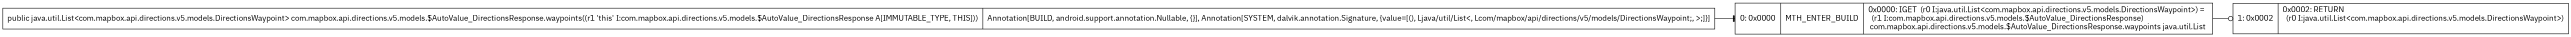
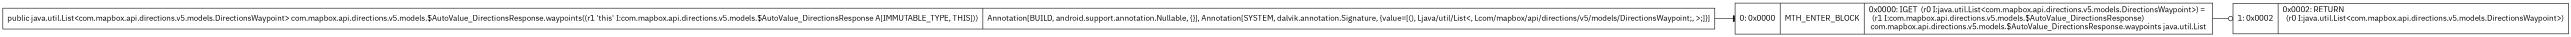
(1822, 18) -> (1822, 18)
